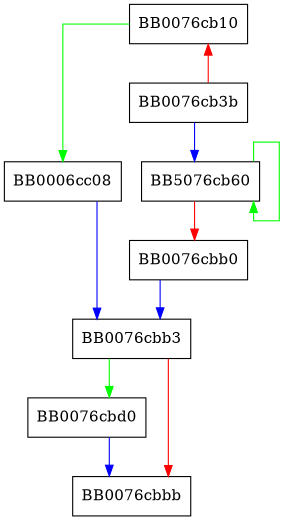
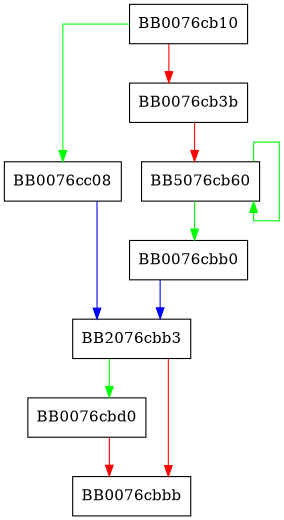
(208, 69) -> (169, 58)
(195, 137) -> (195, 137)
(63, 181) -> (63, 181)
(195, 215) -> (195, 215)
(132, 339) -> (132, 339)
(109, 451) -> (109, 451)
